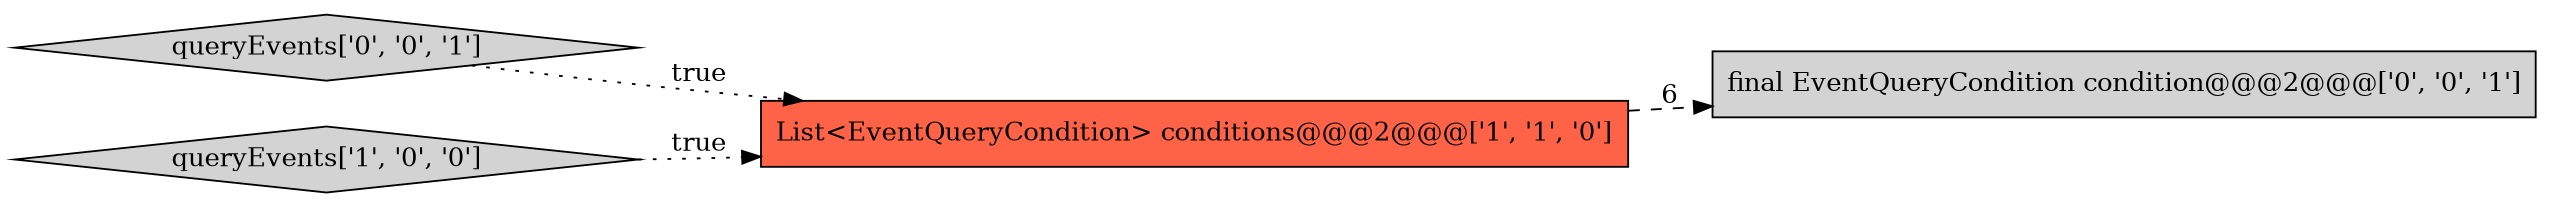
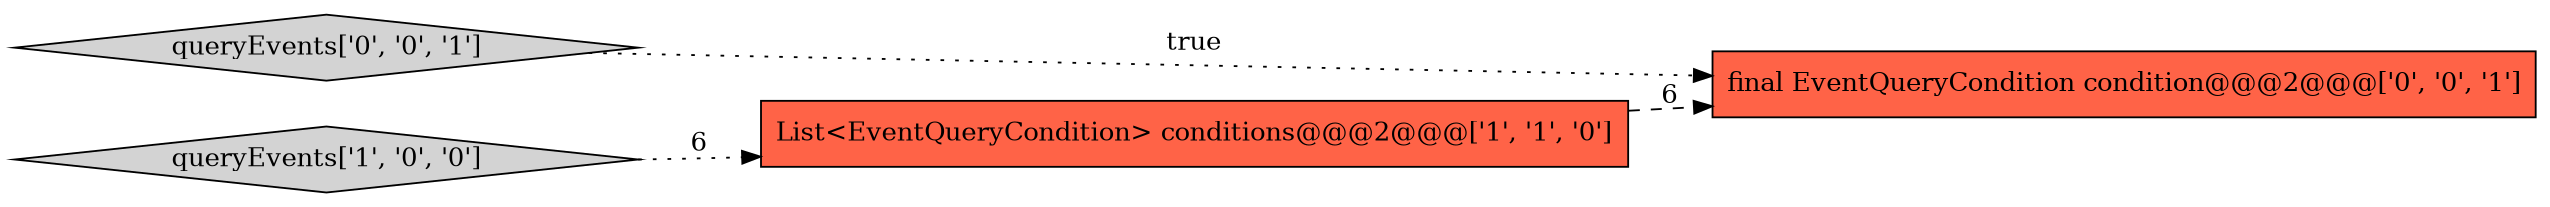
(628, 83) -> (1141, 64)
(2124, 84) -> (2124, 84)
(700, 144) -> (700, 144)
